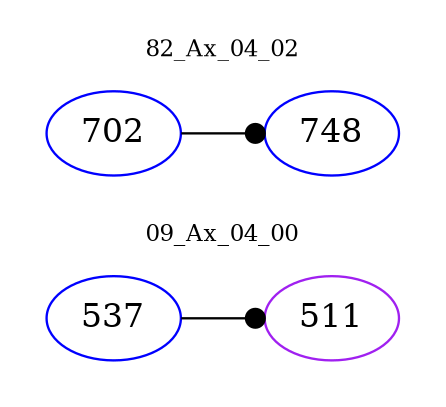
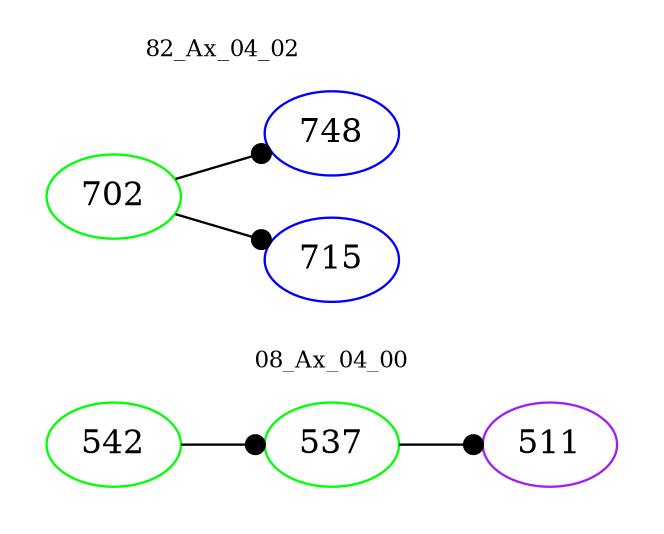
(114, 133) -> (114, 197)
(223, 235) -> (332, 362)
none -> (332, 260)
(114, 318) -> (332, 445)
none -> (114, 445)
